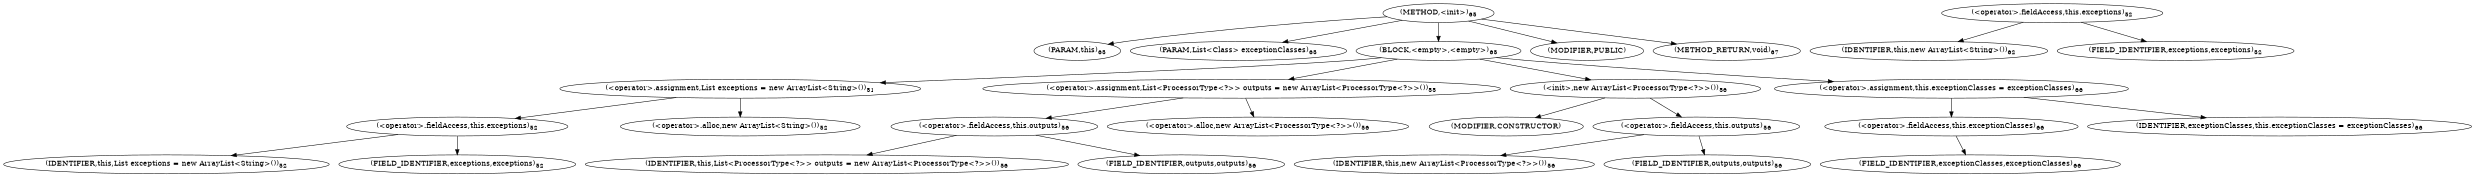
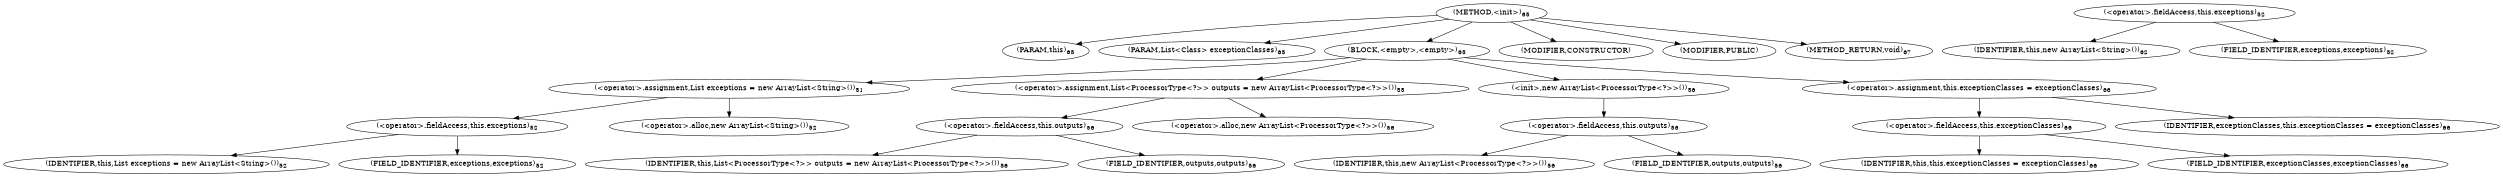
(1573, 107) -> (1531, 31)
none -> (1979, 164)
